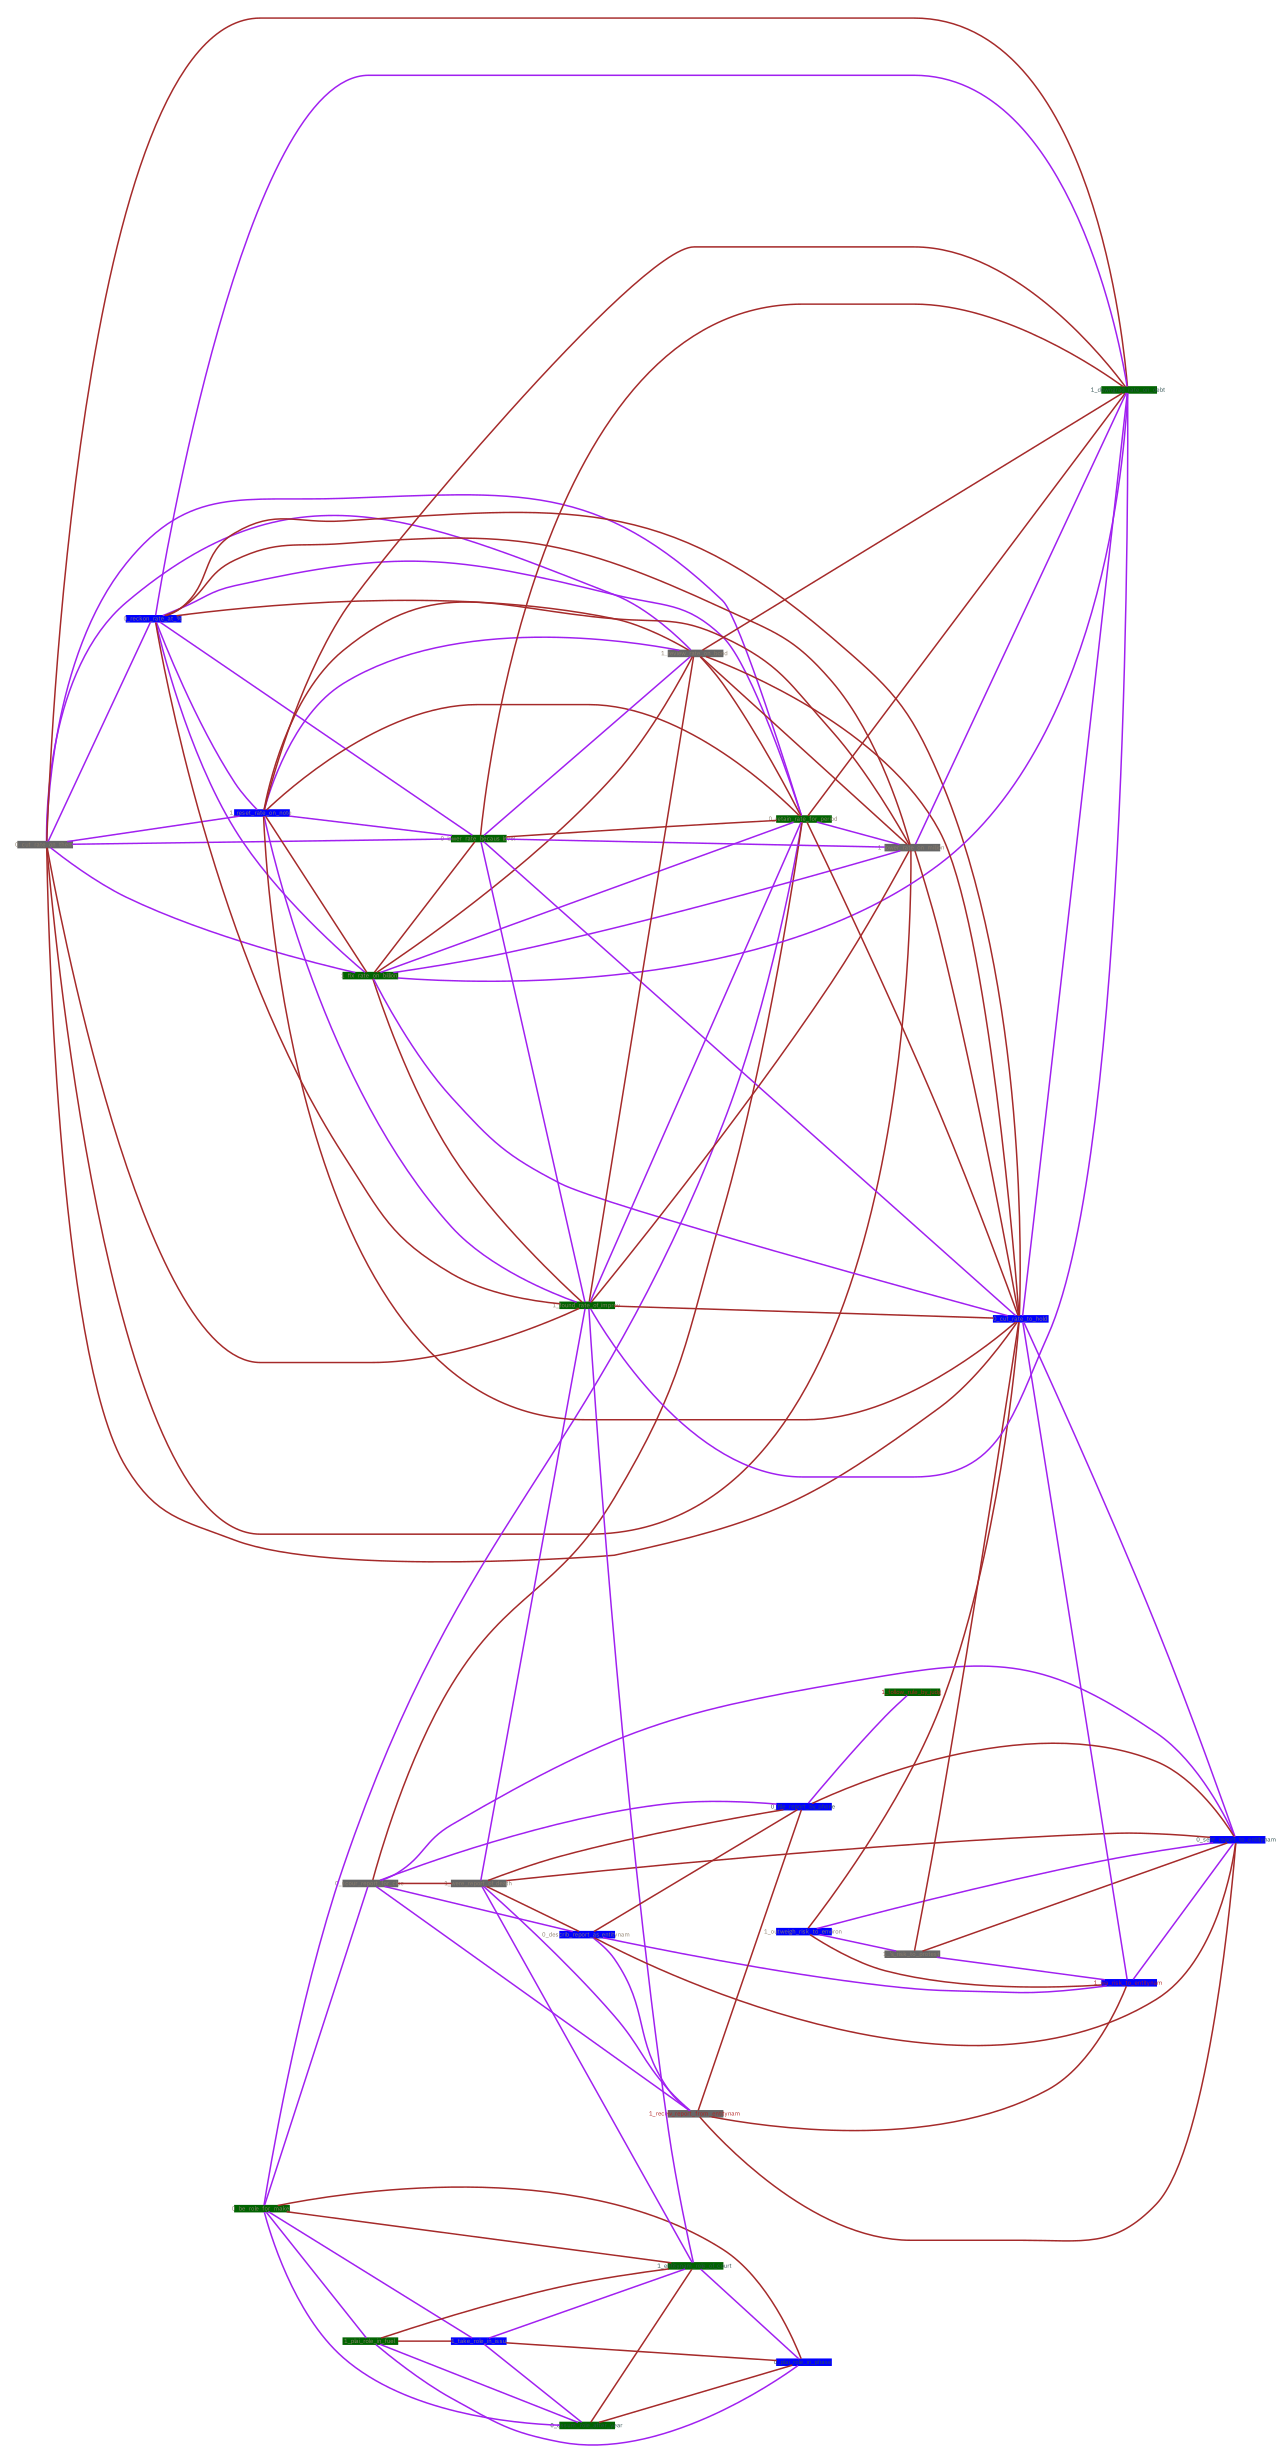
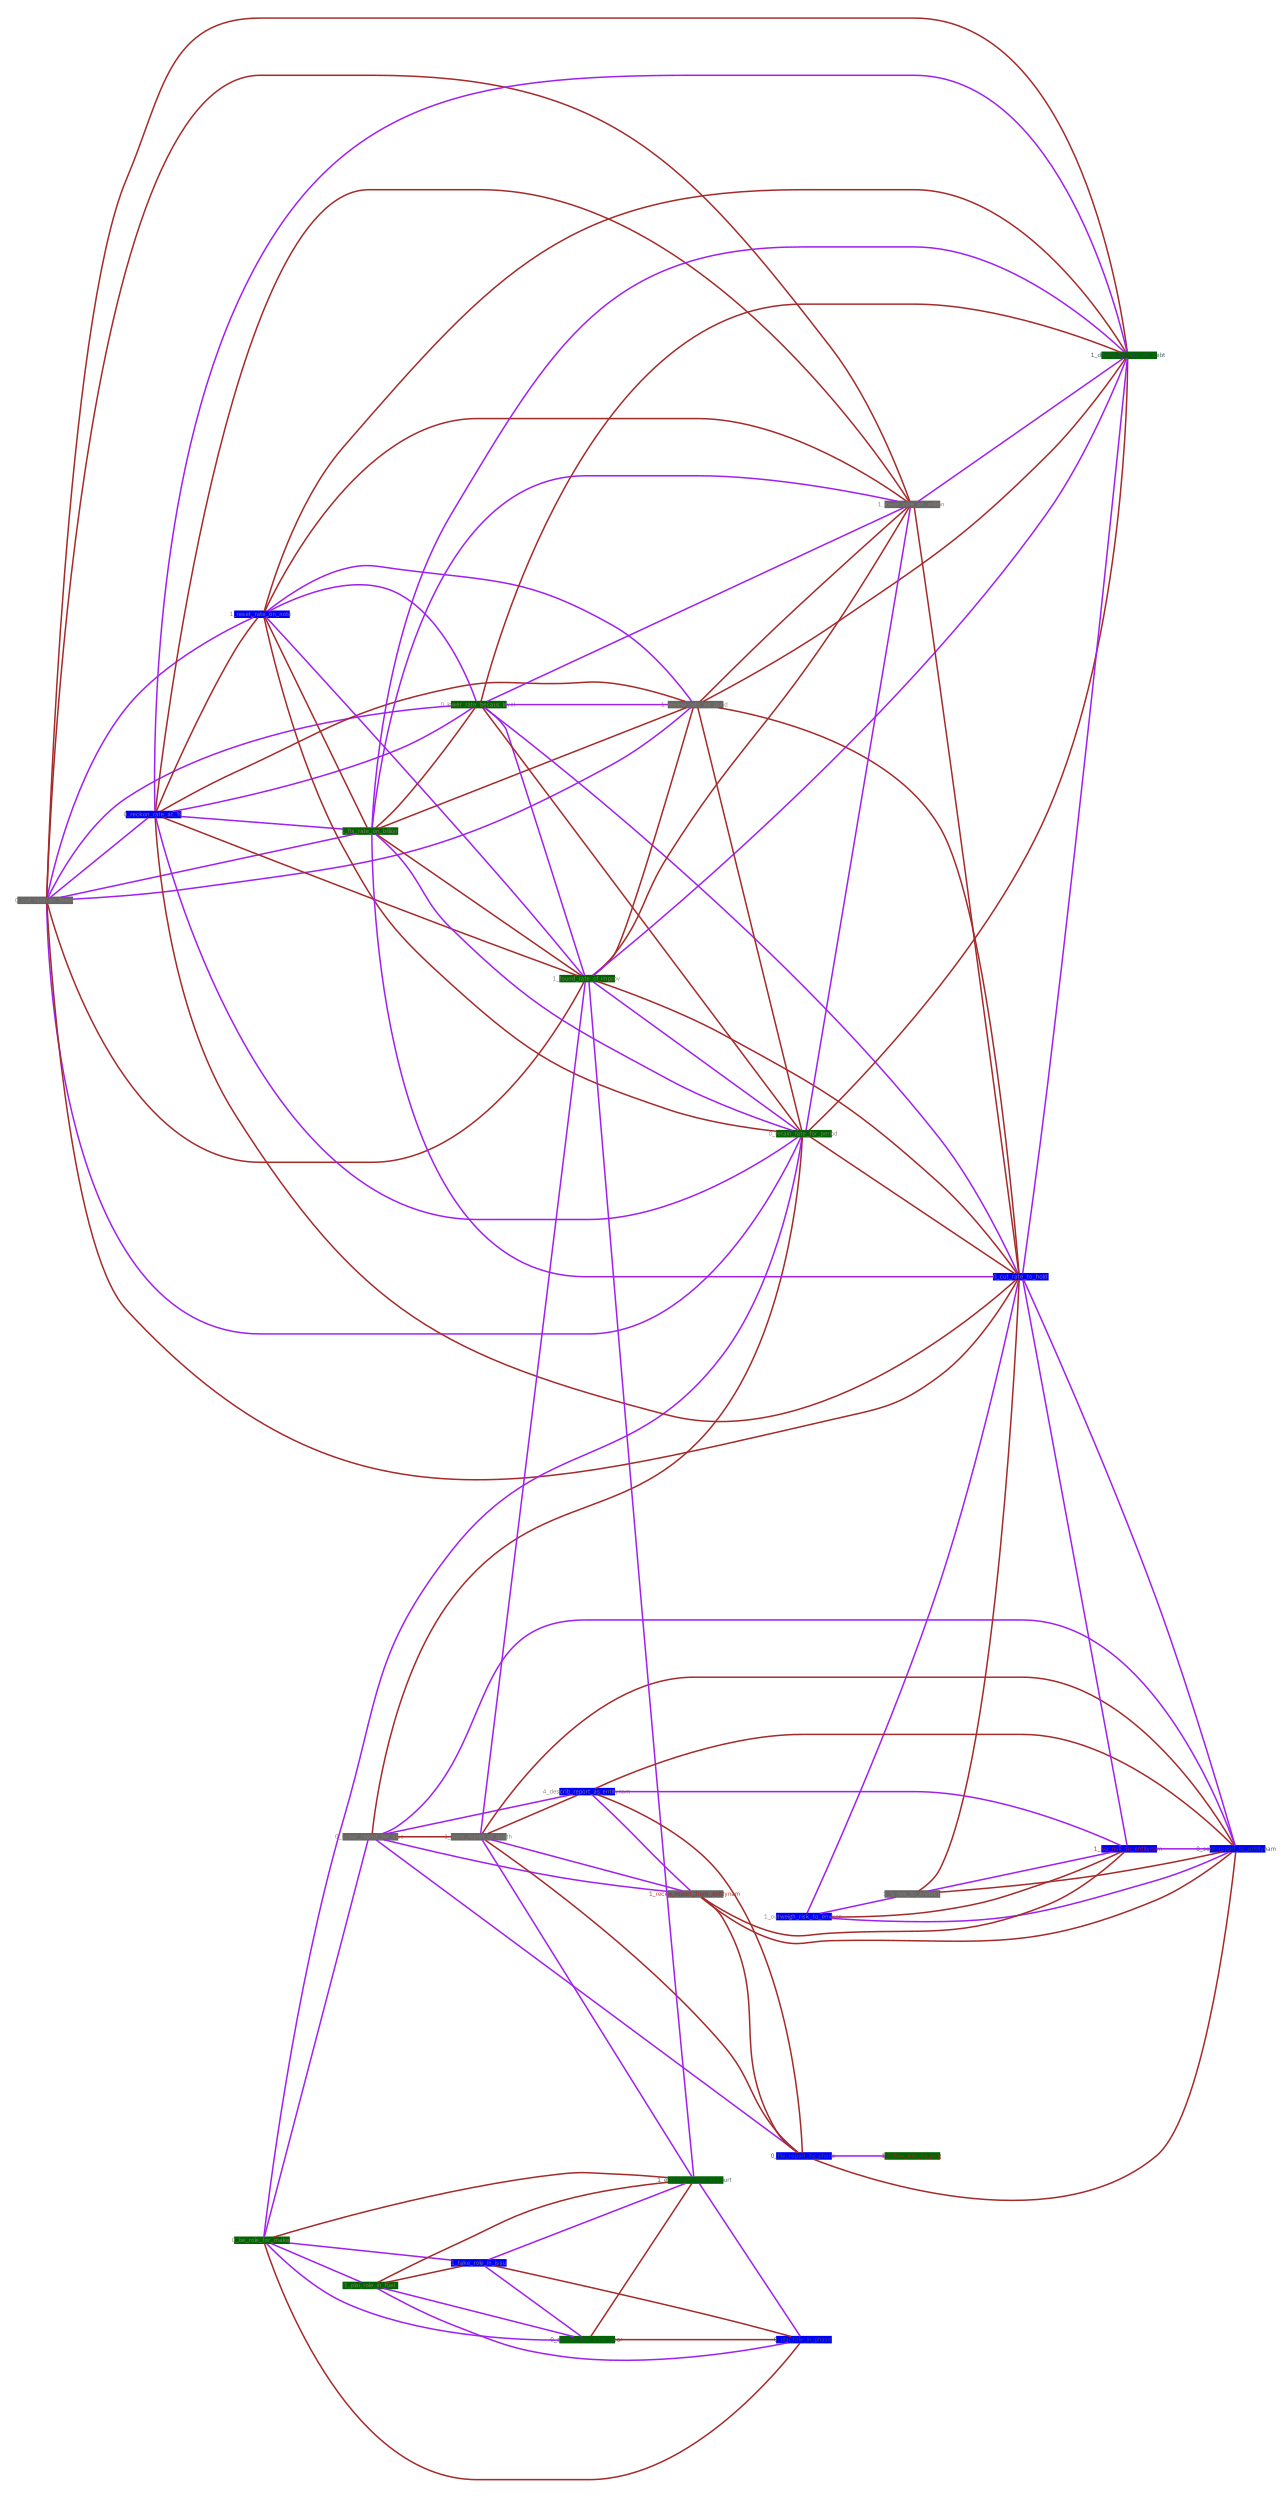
(199, 720) -> (202, 712)
(455, 1368) -> none
(946, 1689) -> (933, 1603)
(587, 1935) -> (587, 1792)
